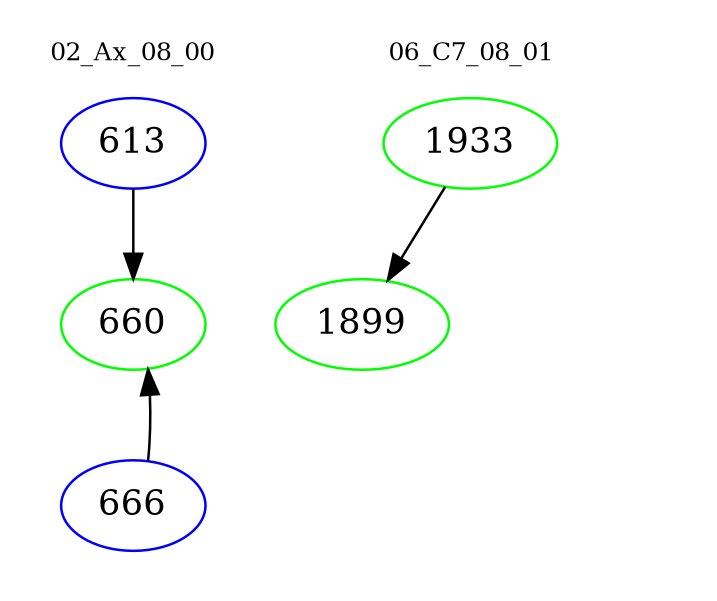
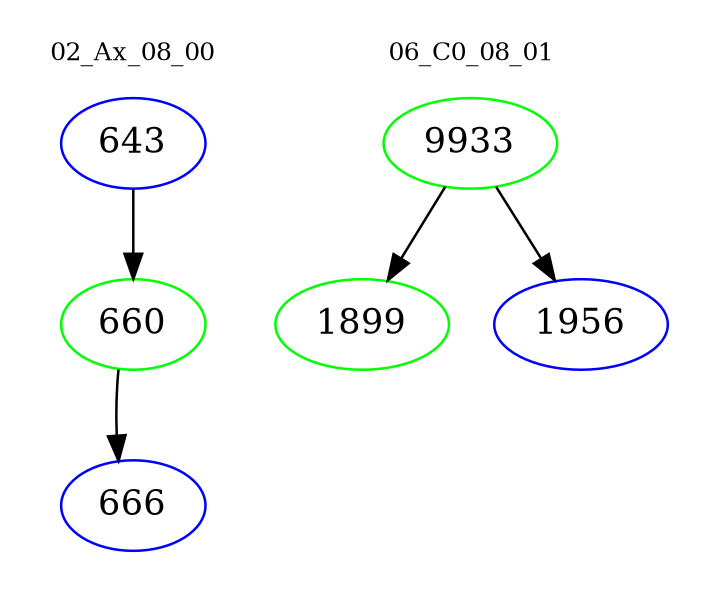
(472, 54) -> (472, 54)
(133, 143) -> (133, 143)
(470, 143) -> (470, 143)
none -> (581, 324)
(150, 428) -> (116, 402)
